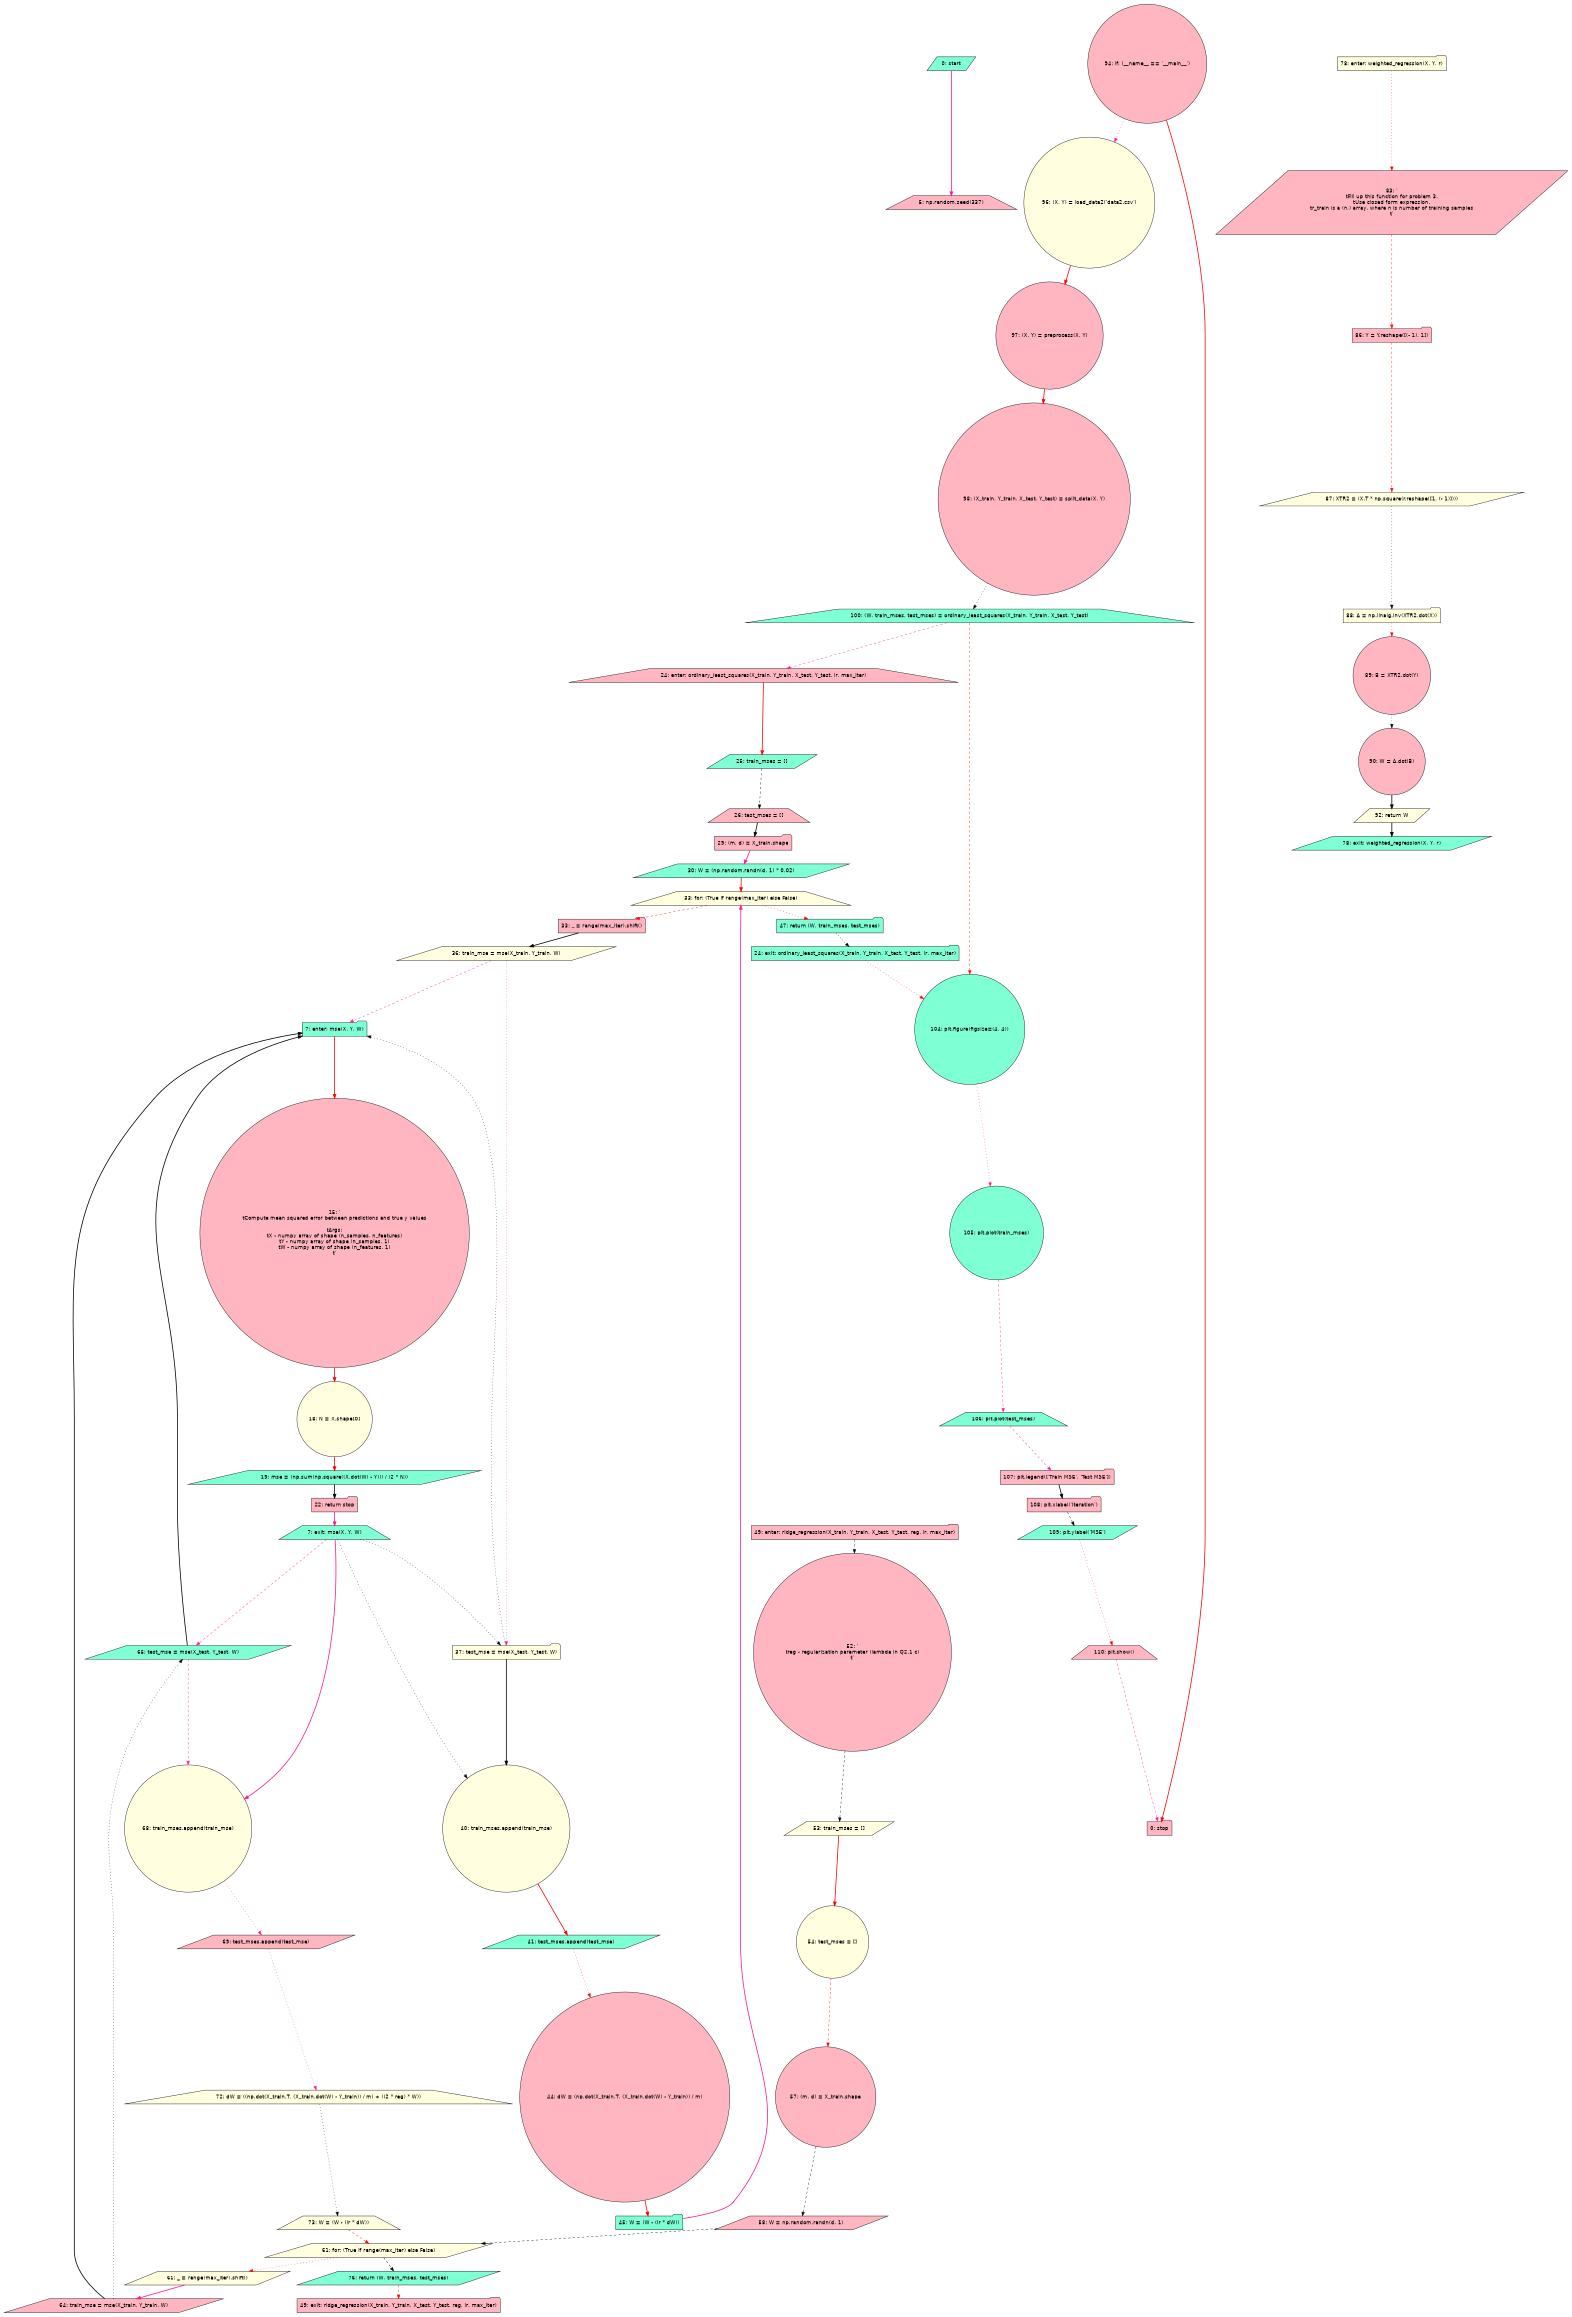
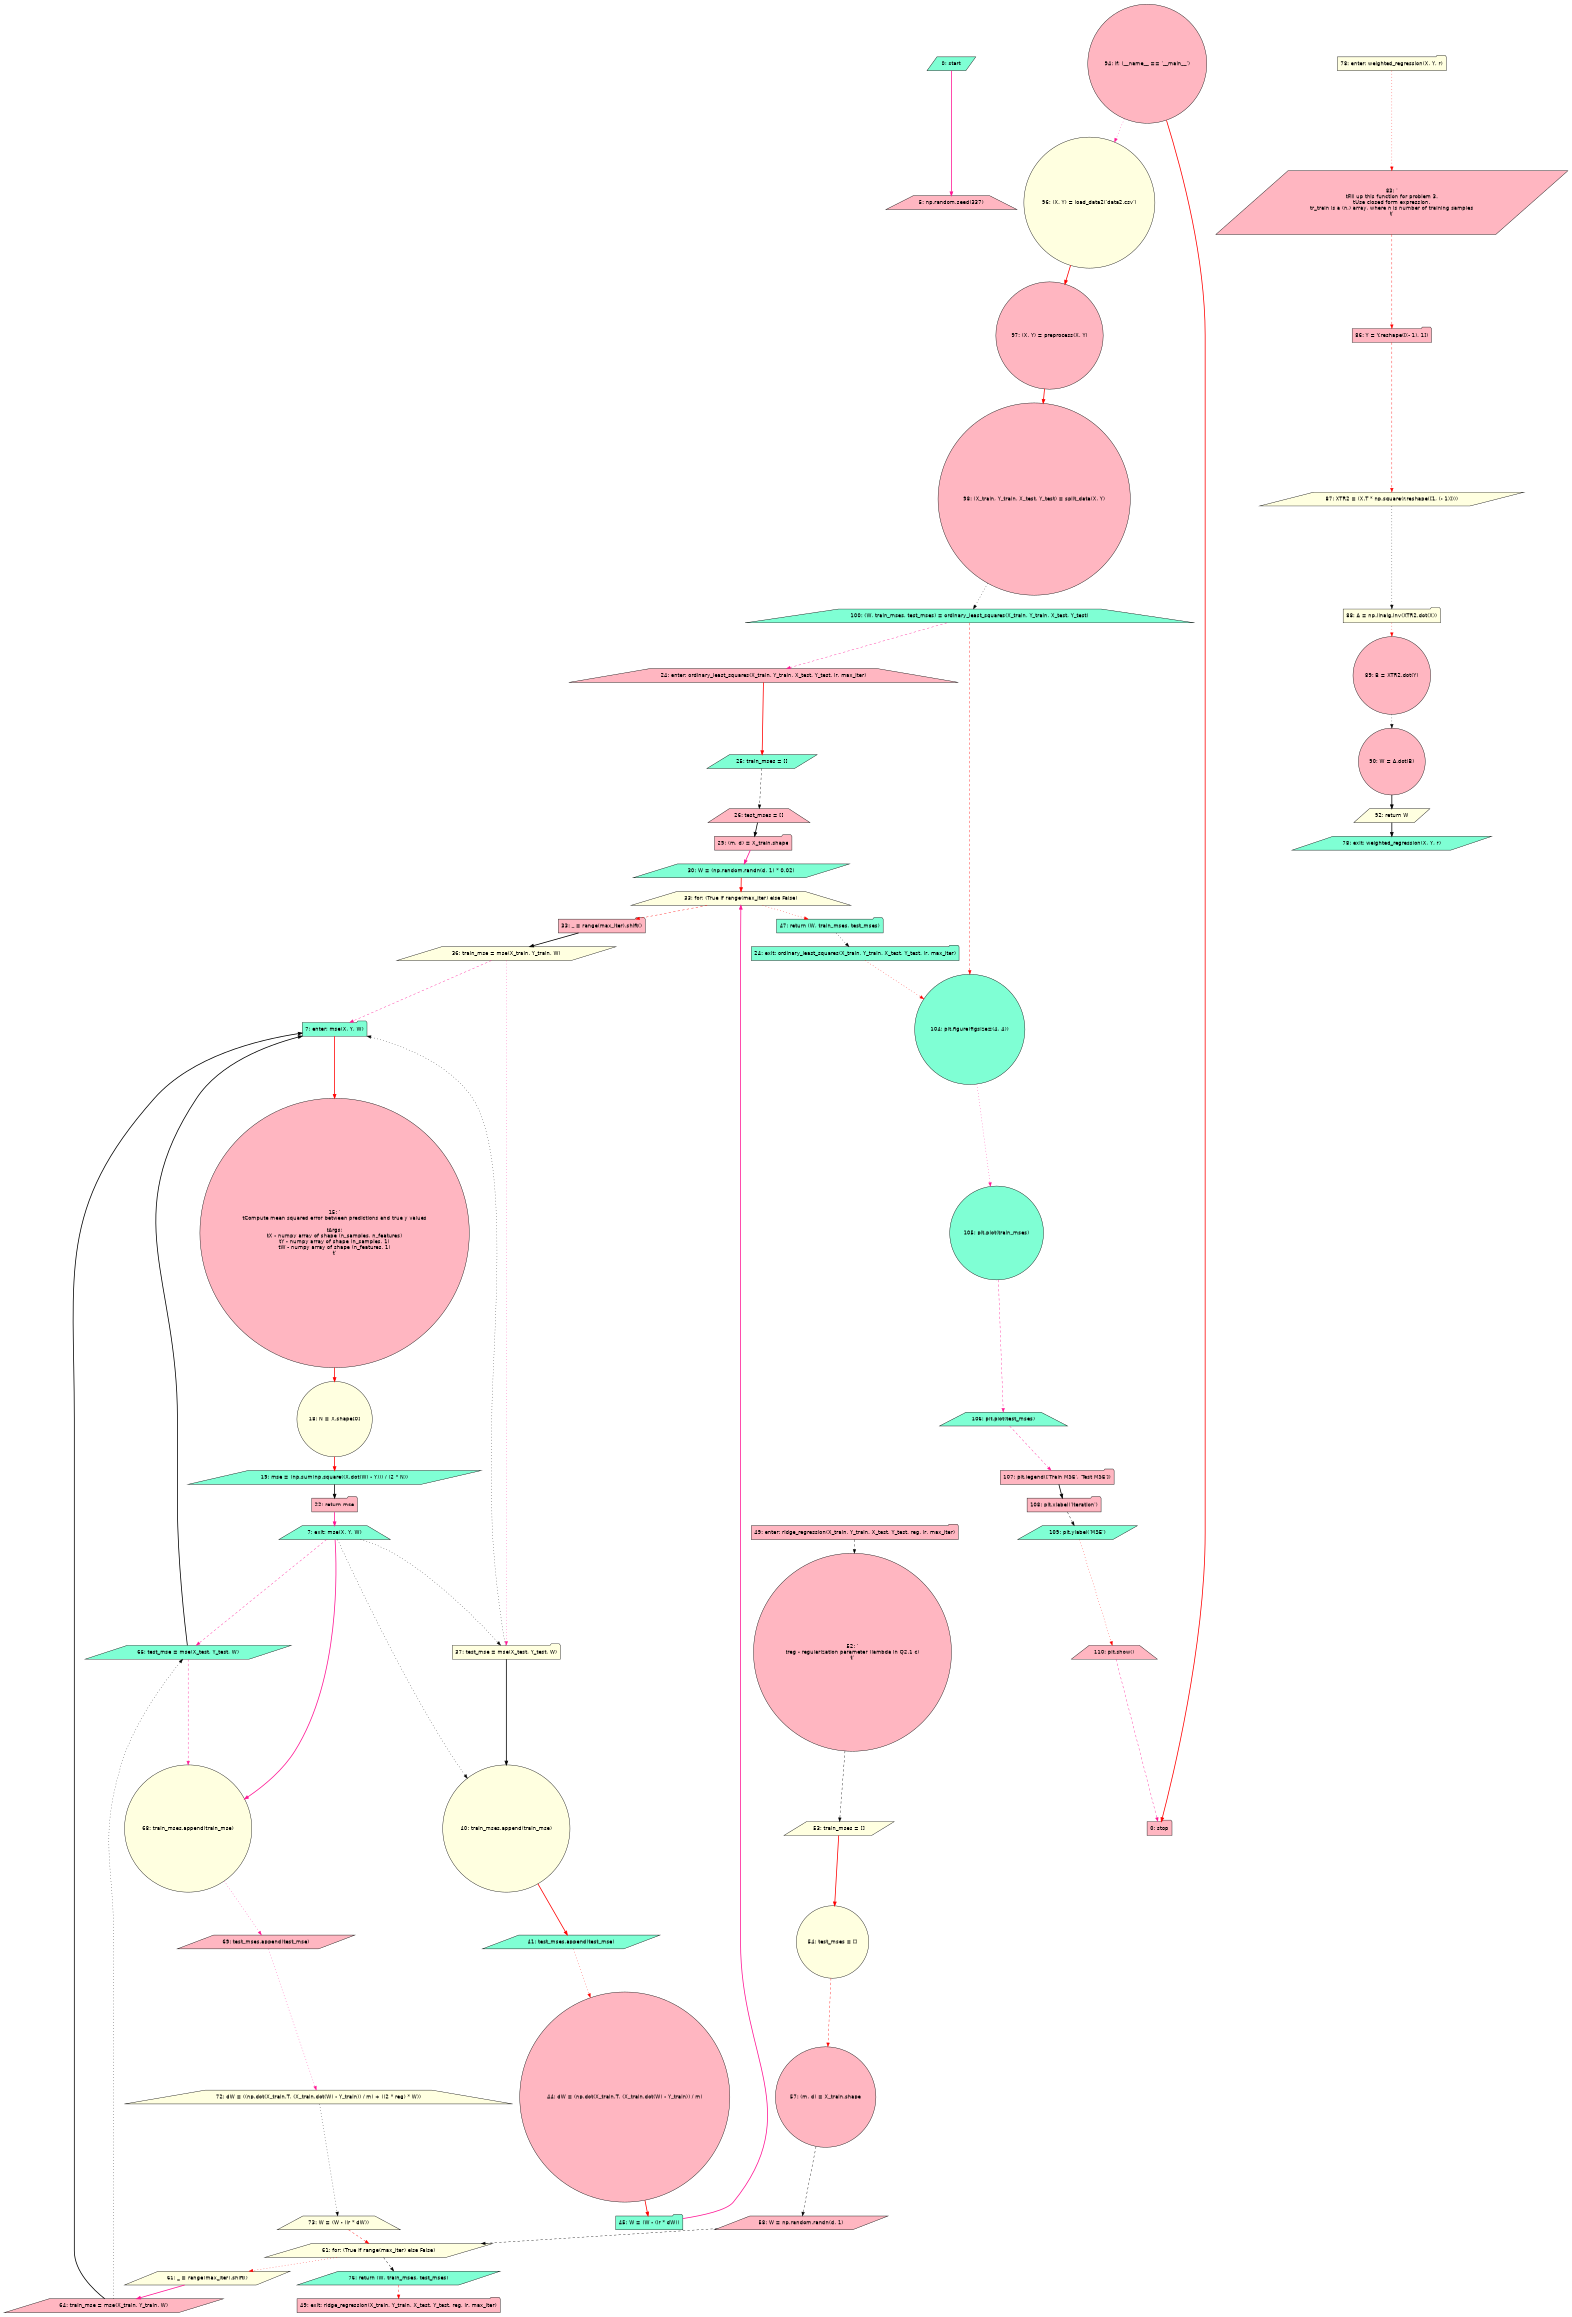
(335, 1505) -> (335, 1505)
